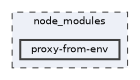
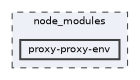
(70, 50) -> (70, 50)
